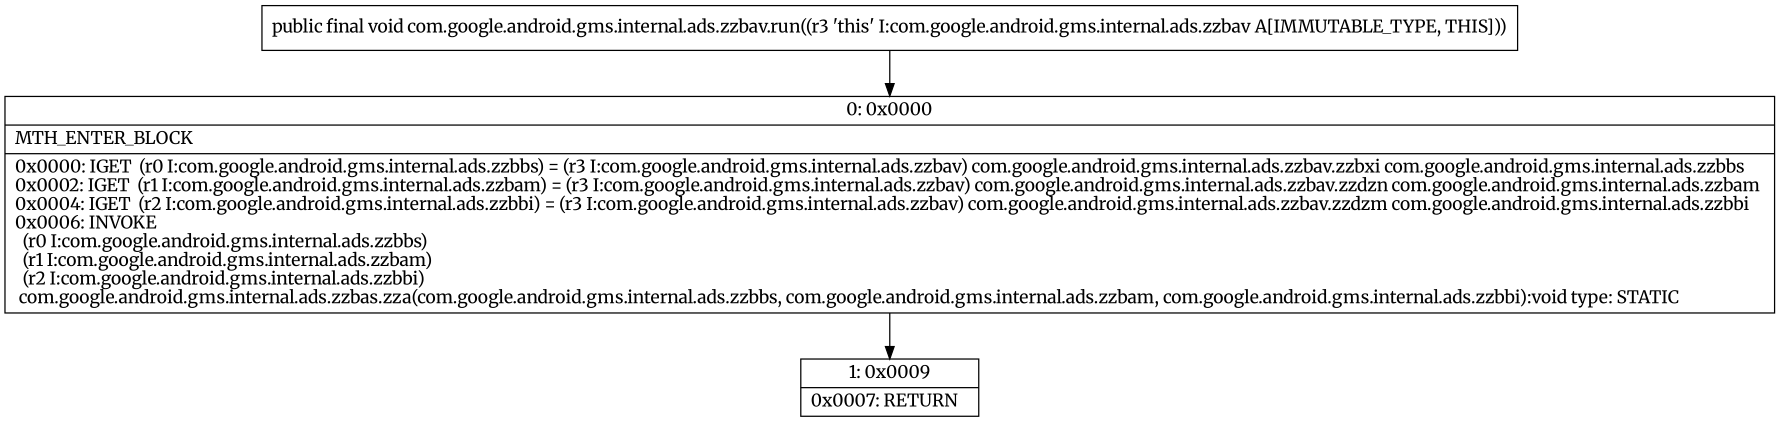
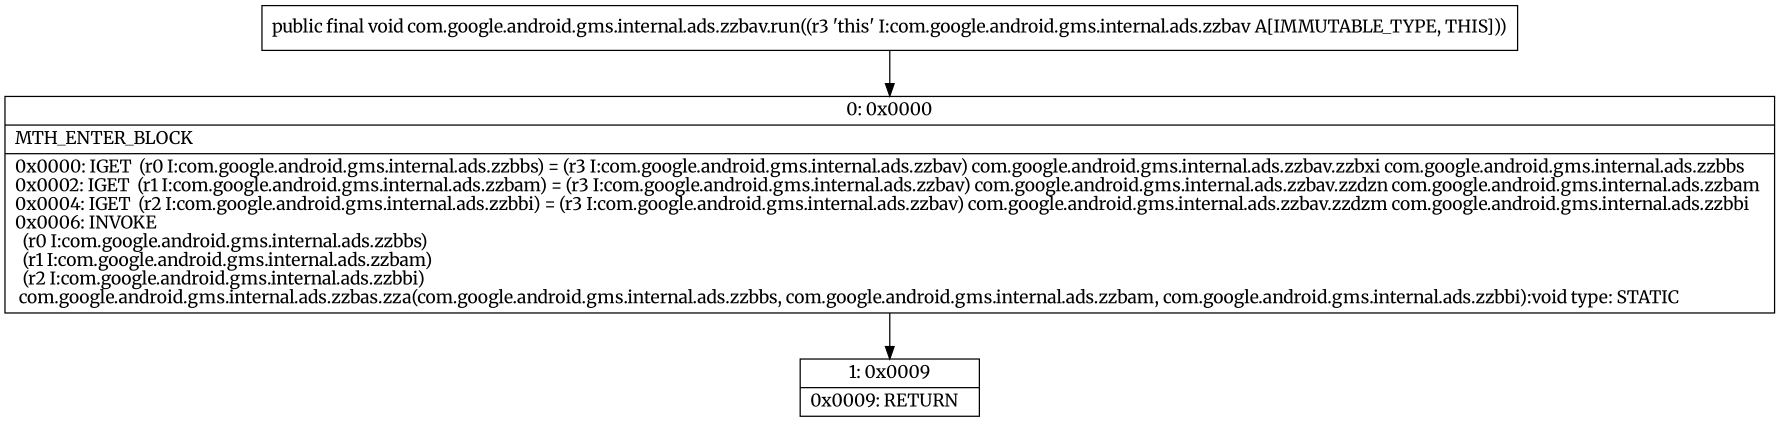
(890, 401) -> (890, 401)
